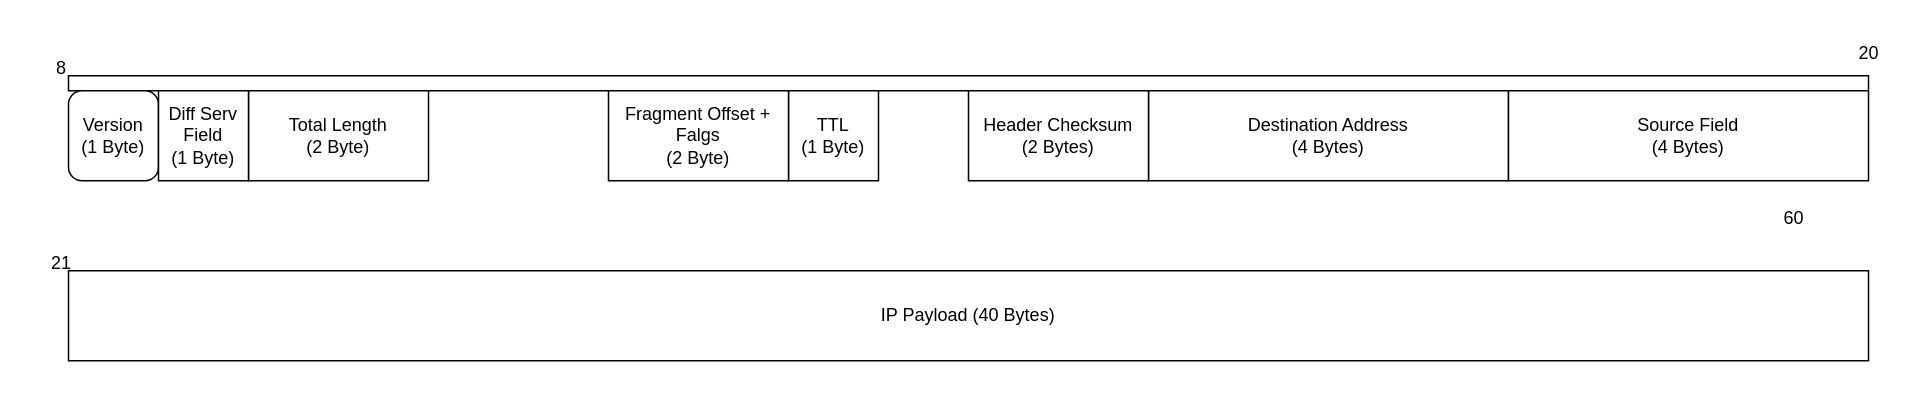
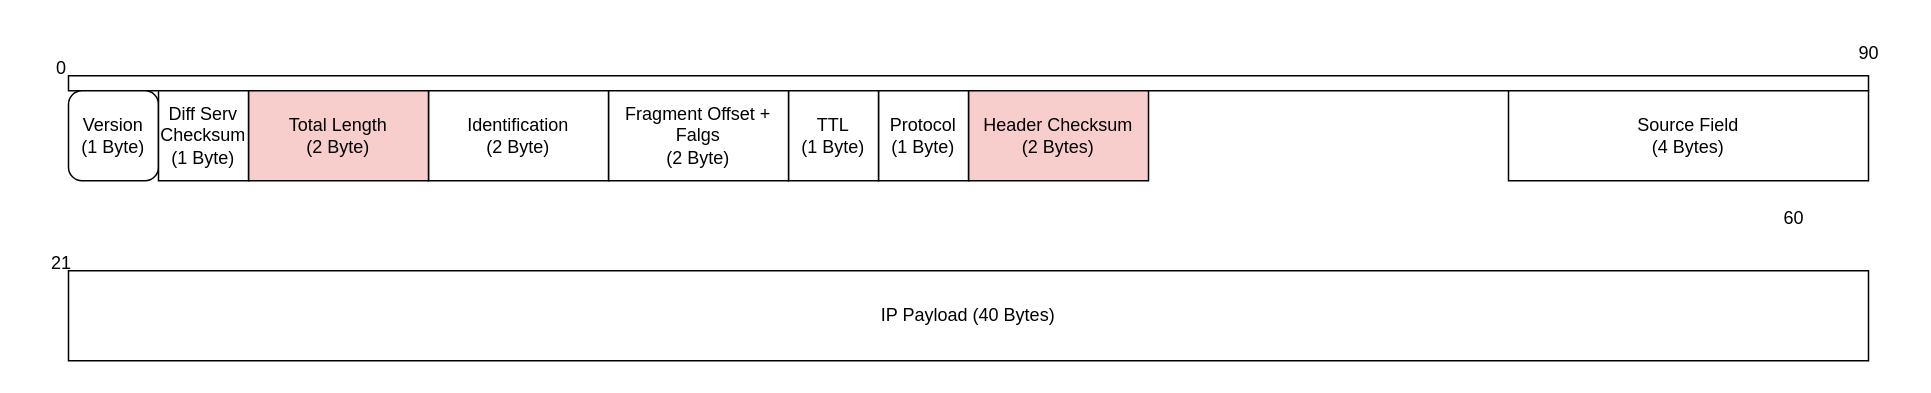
(1869, 53) -> (1869, 53)
(62, 68) -> (62, 68)
(203, 136) -> (203, 136)
(338, 136) -> (338, 136)
none -> (518, 136)
none -> (923, 136)
(1058, 136) -> (1058, 136)
(1328, 136) -> none
